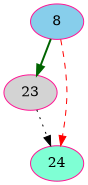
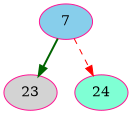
(57, 22) -> (66, 22)
(42, 123) -> none
